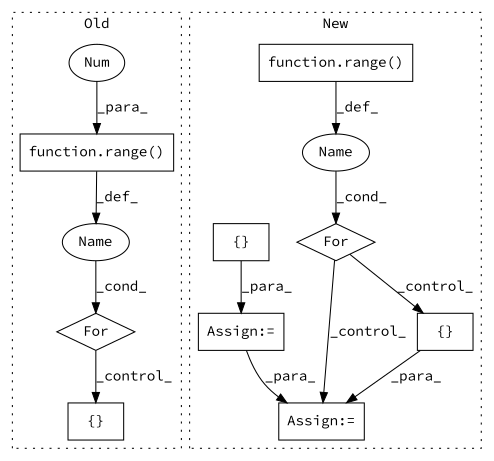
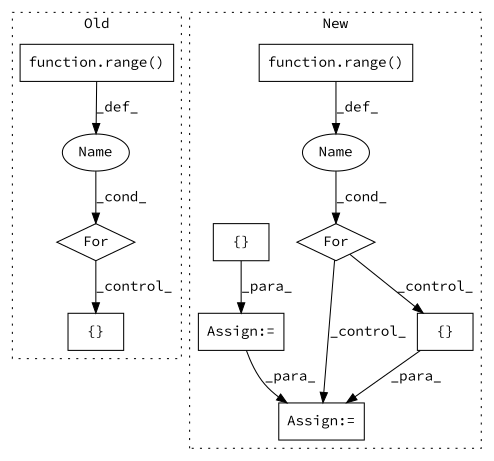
(97, 63) -> none
